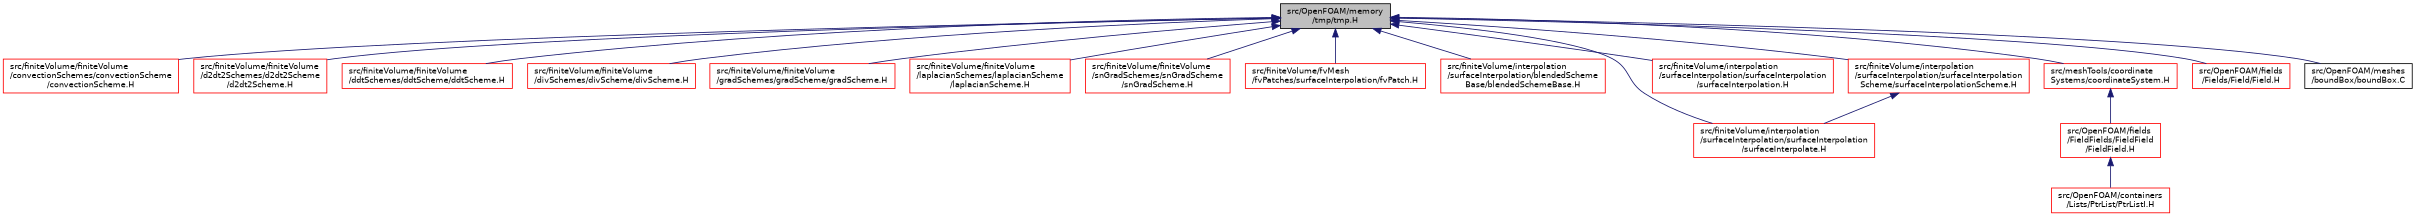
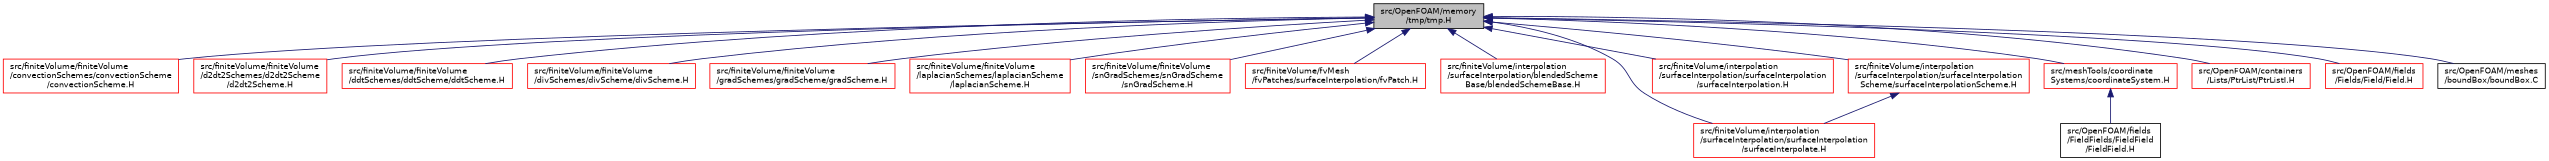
(2111, 140) -> (2111, 140)
(2111, 177) -> (2031, 40)
